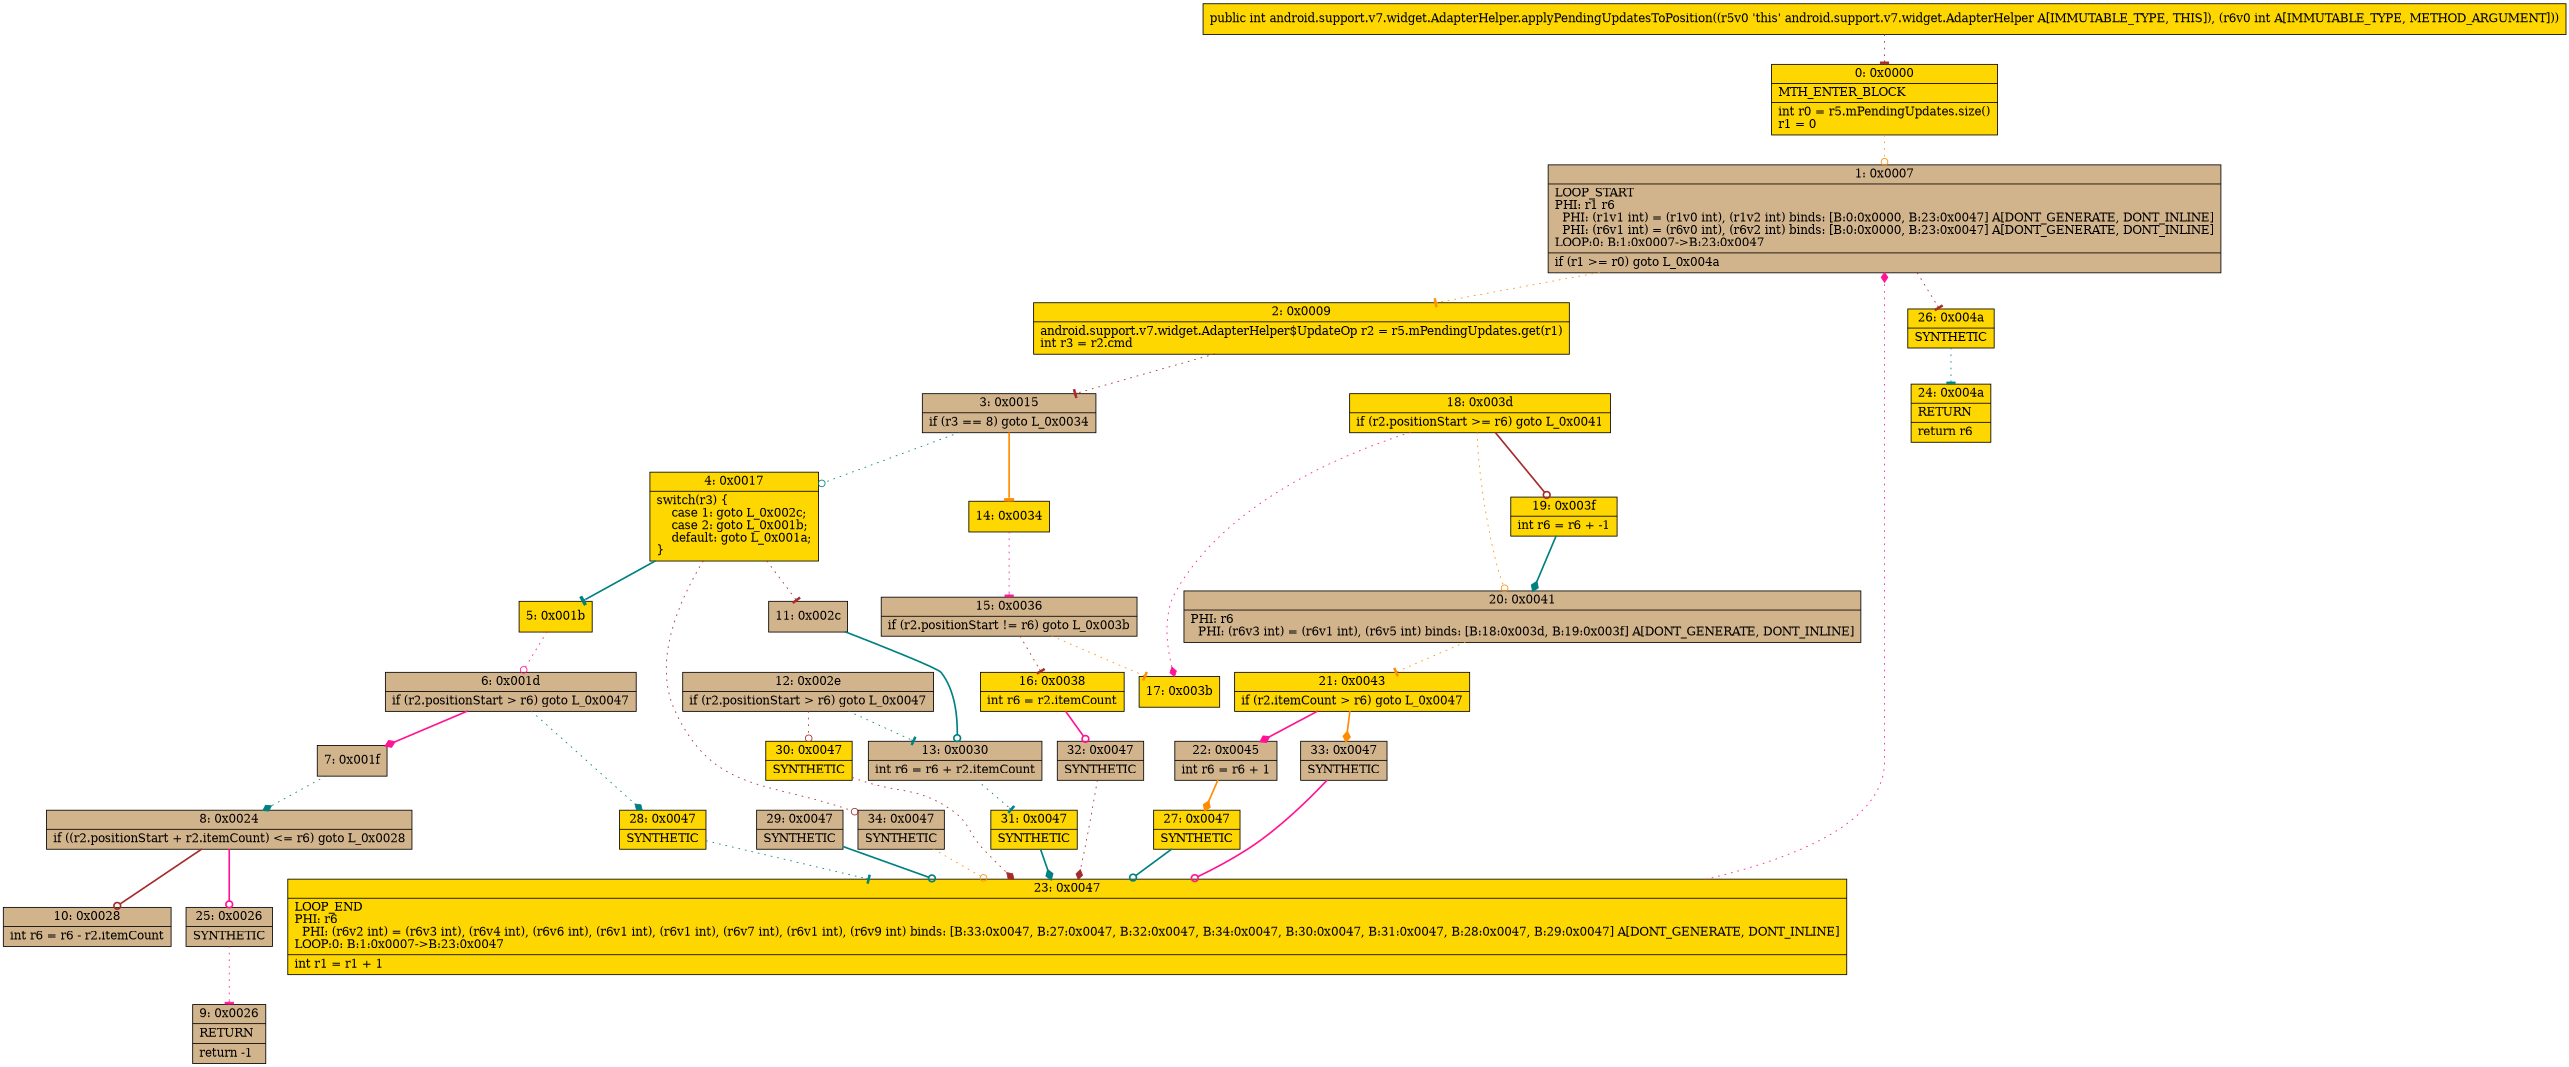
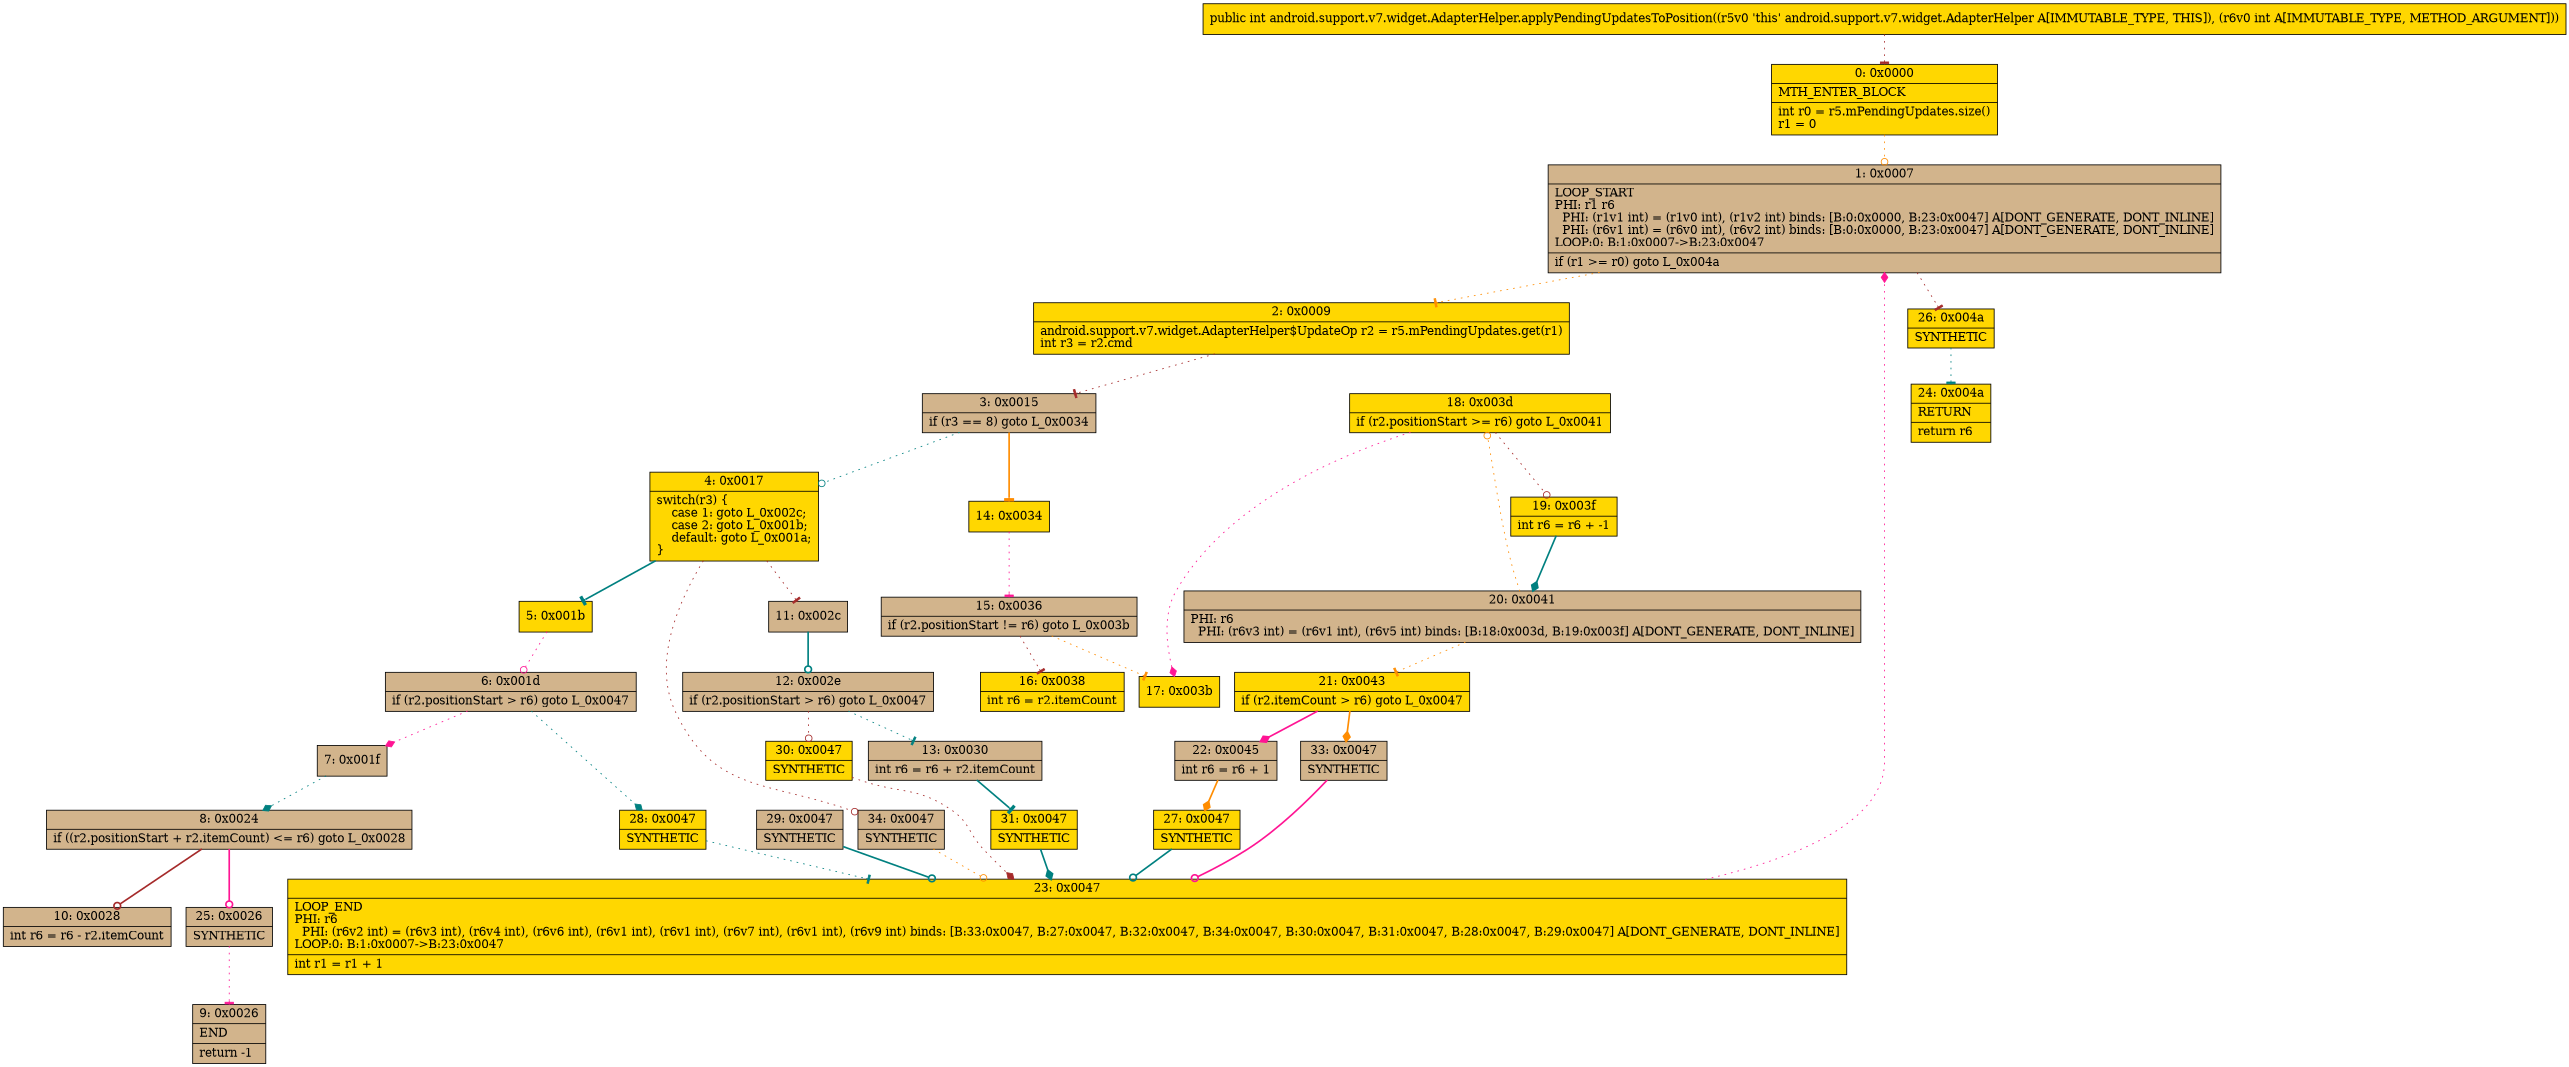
(1520, 462) -> (1520, 462)
(1485, 510) -> (1501, 516)
(924, 664) -> (808, 649)
(431, 726) -> (431, 726)
(1100, 761) -> none
(993, 794) -> (993, 794)
(226, 1033) -> (213, 1033)
